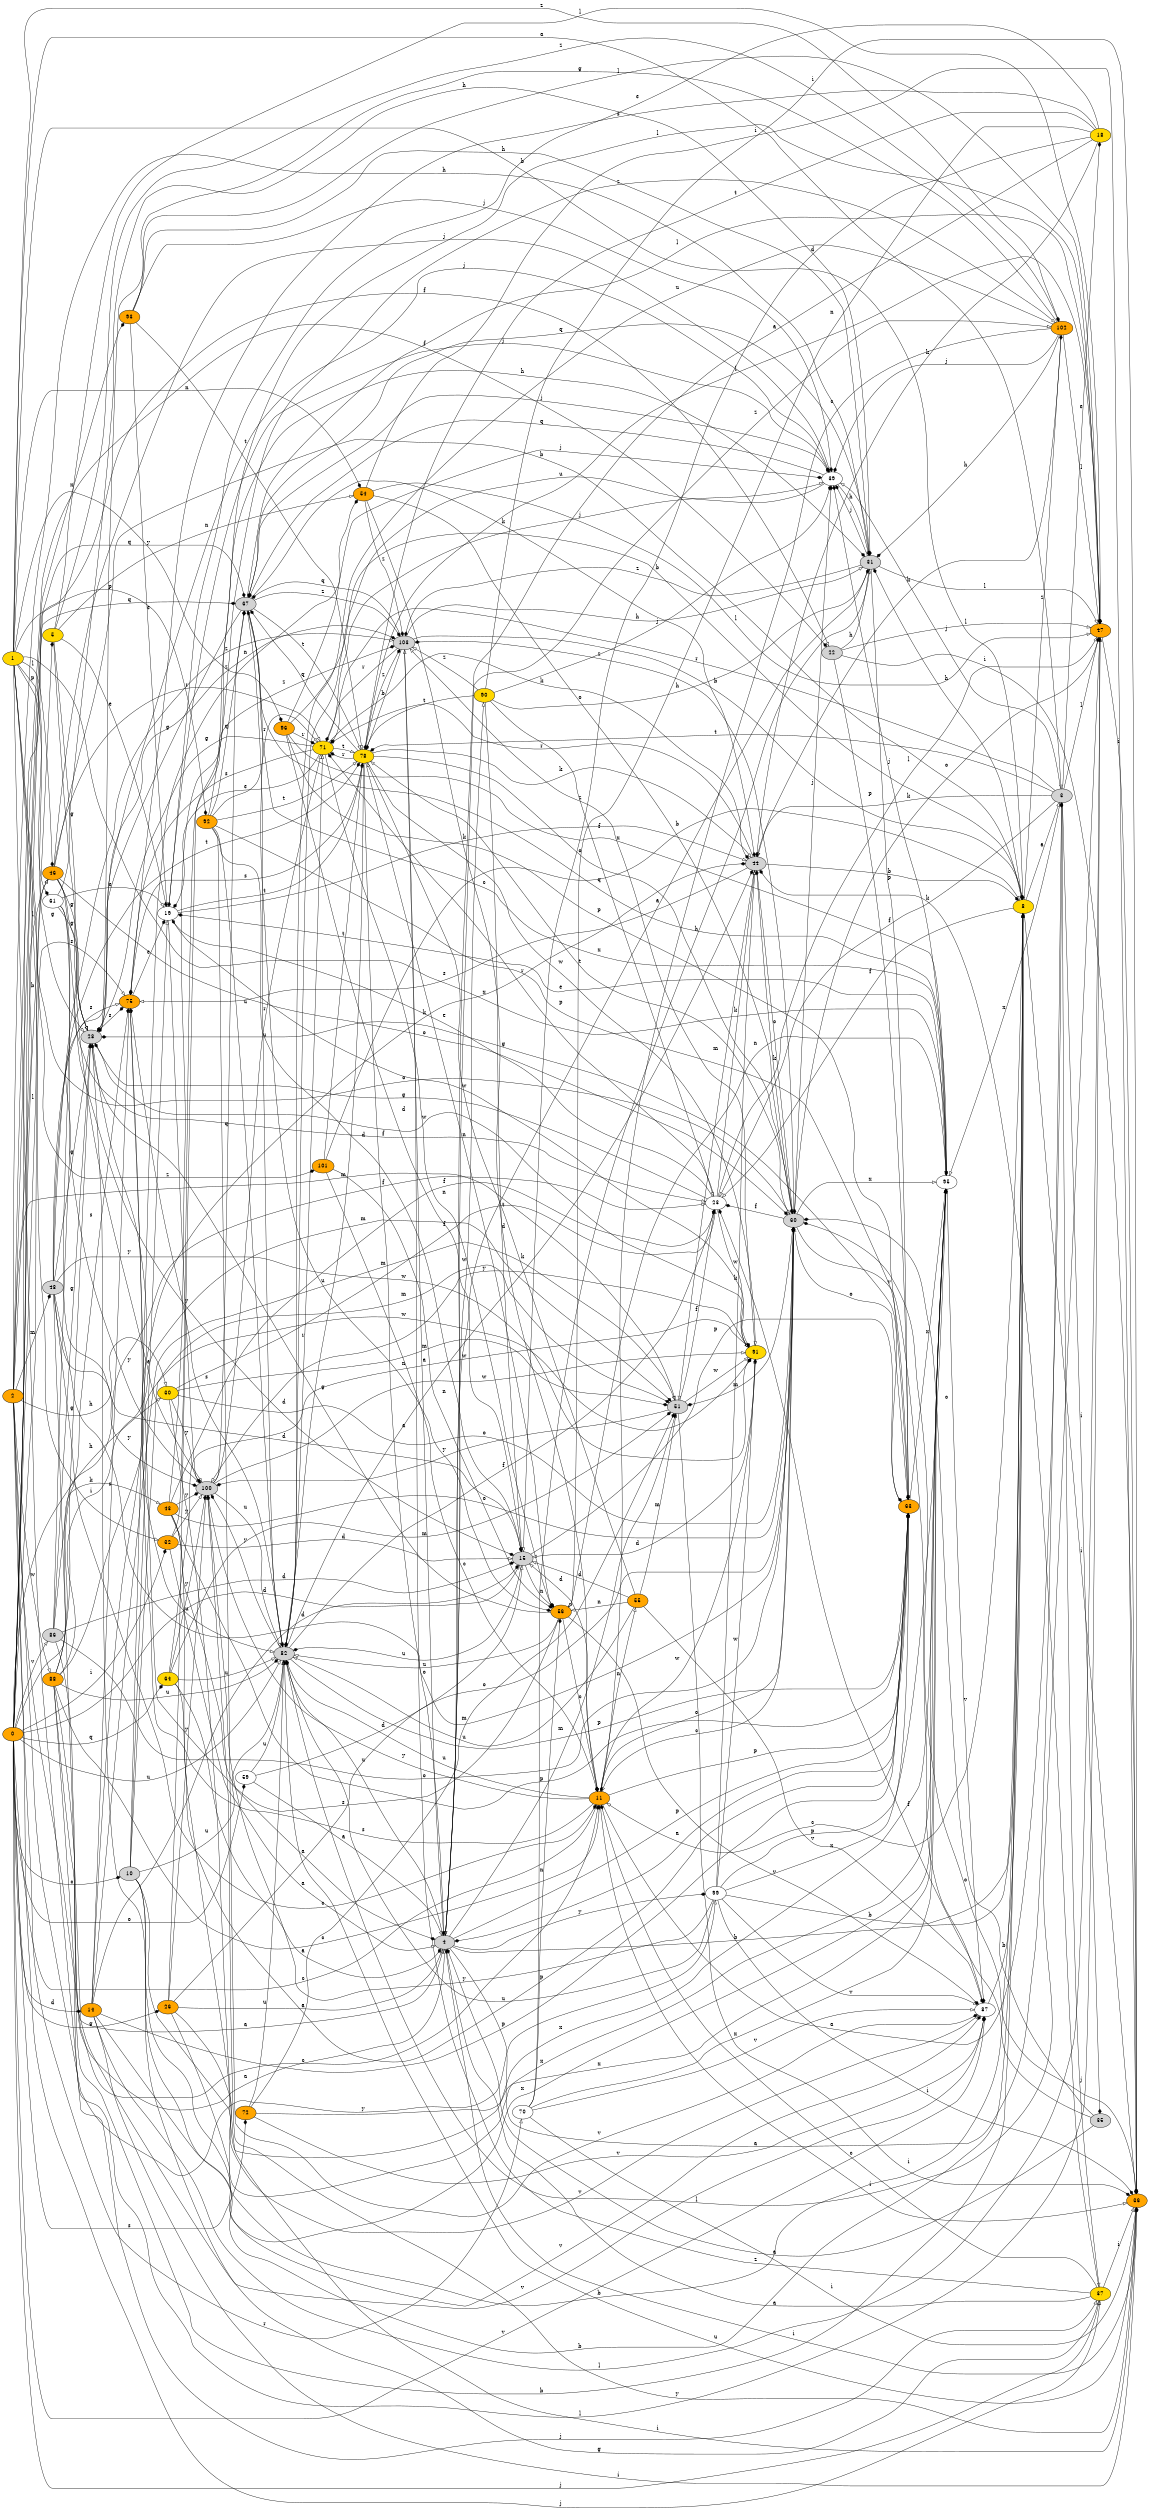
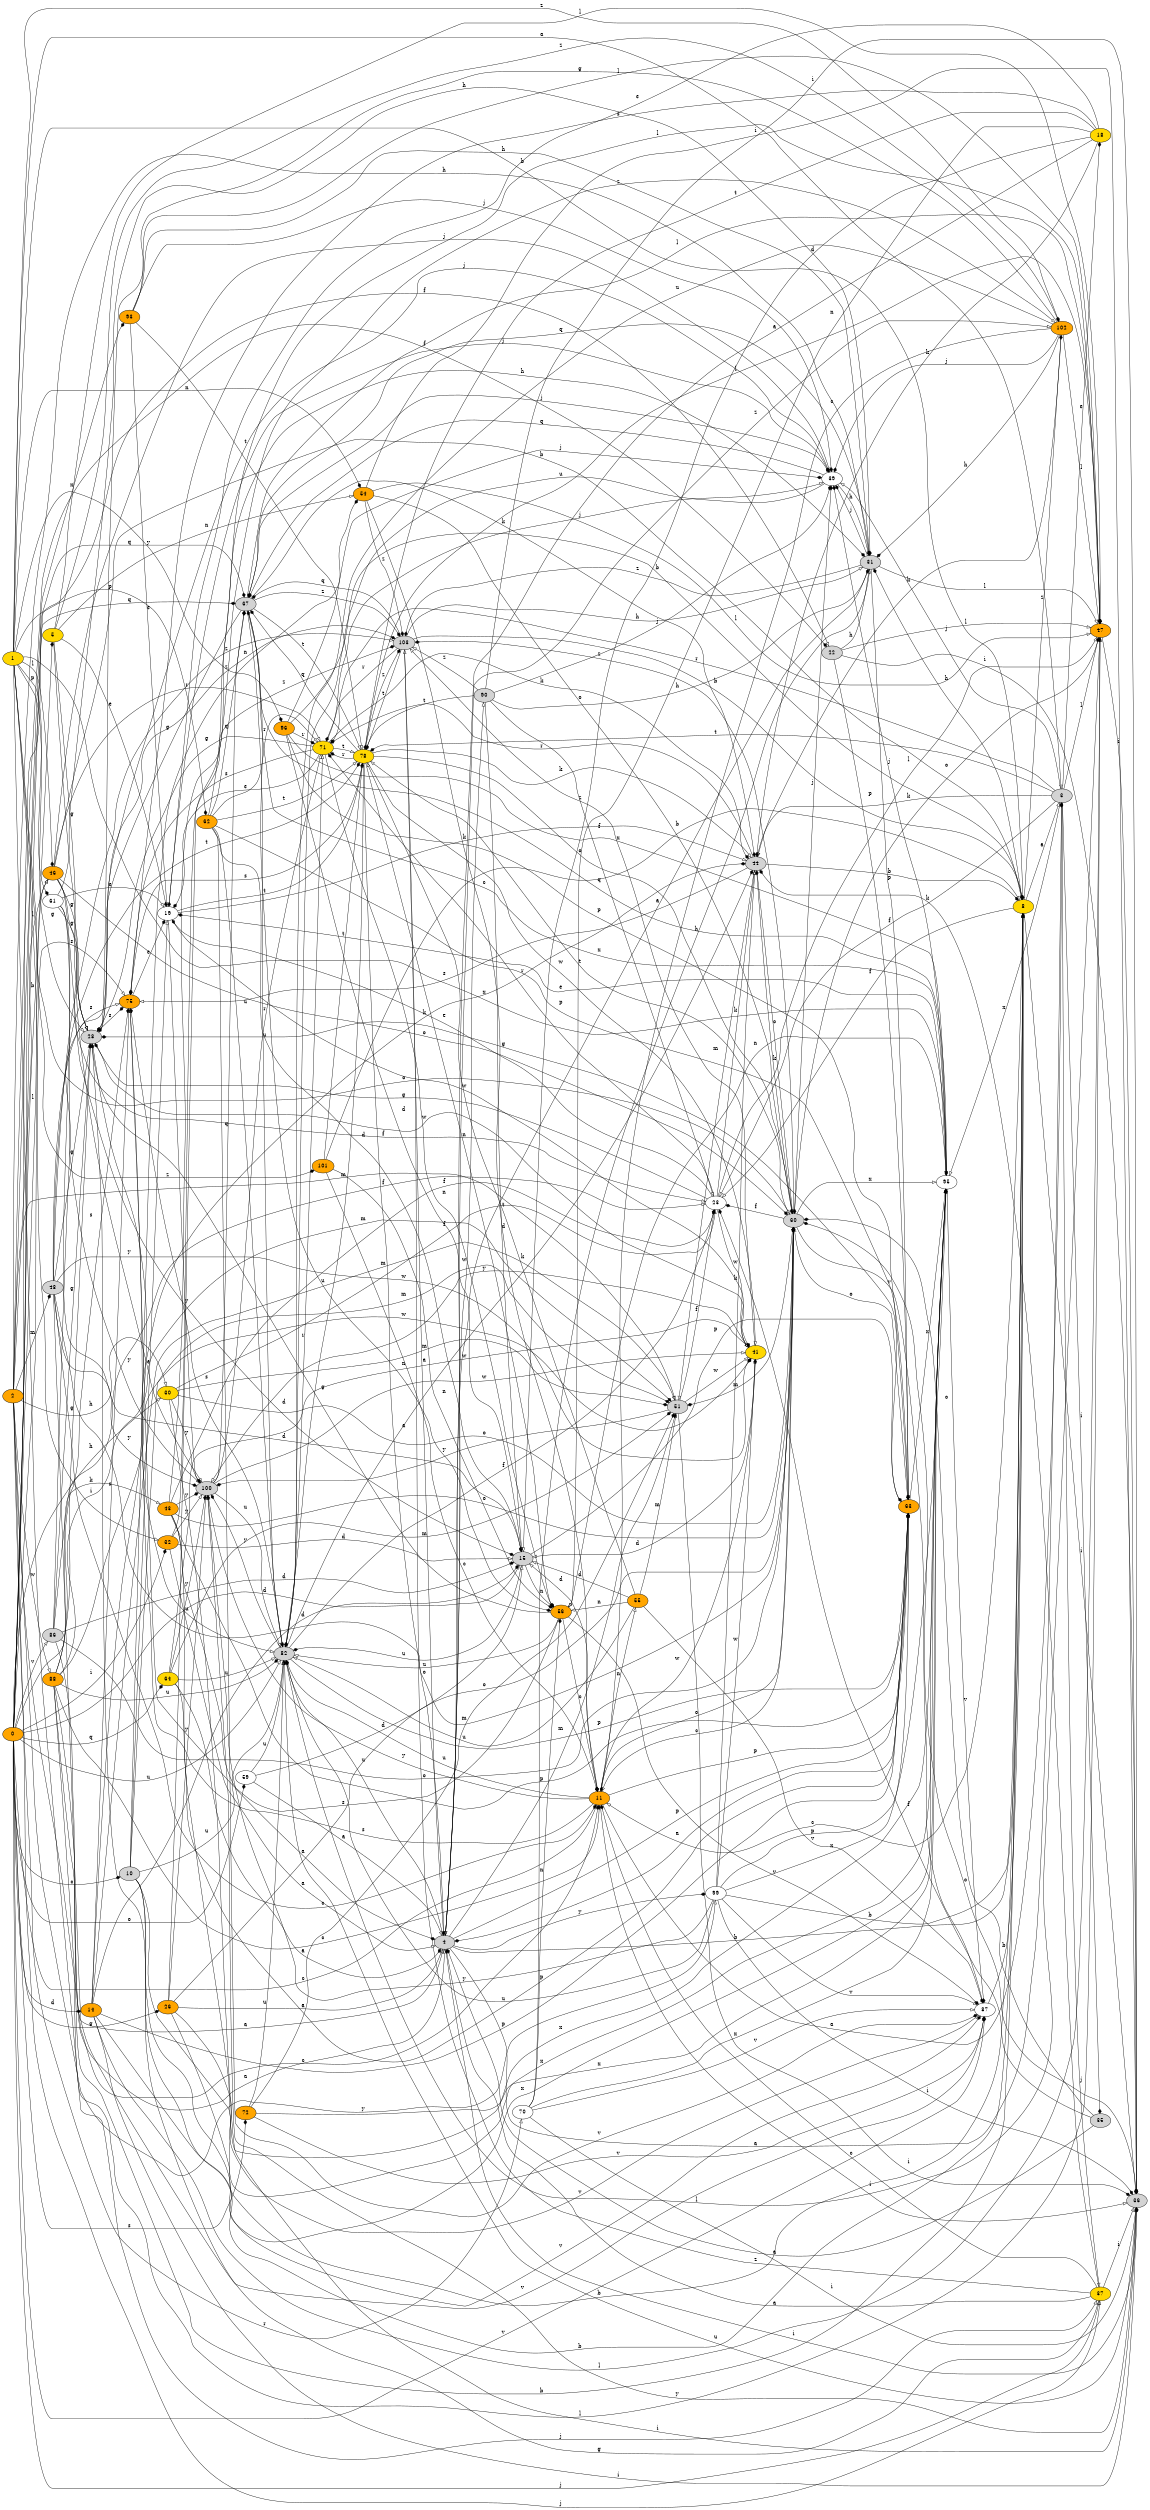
(383, 694) -> (383, 694)
(484, 695) -> (484, 695)
(207, 822) -> (207, 822)
(756, 1352) -> (756, 1352)
(1137, 2201) -> (1137, 2201)
